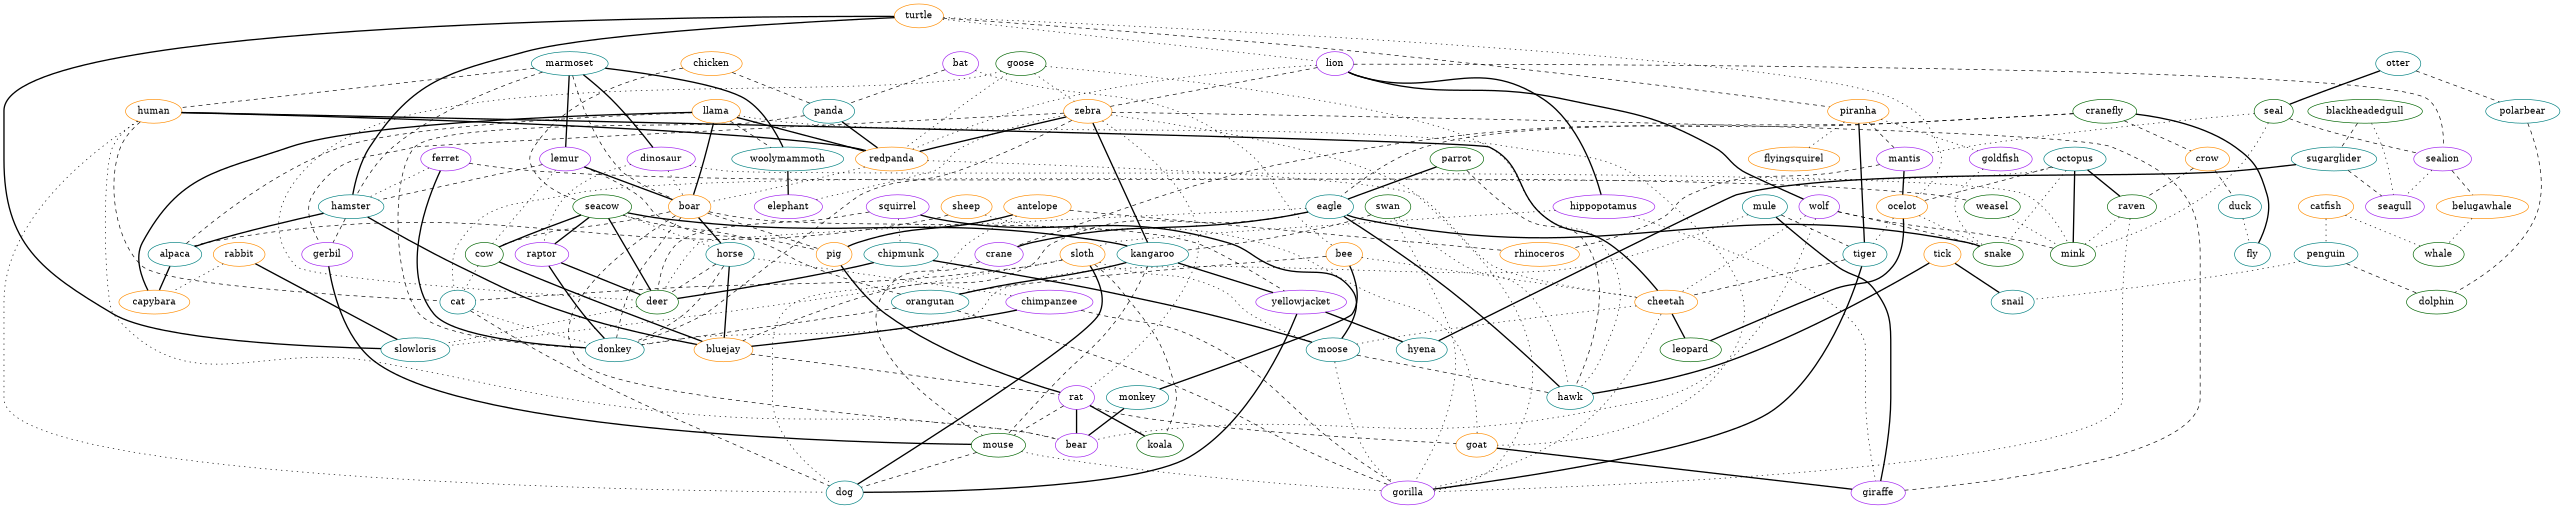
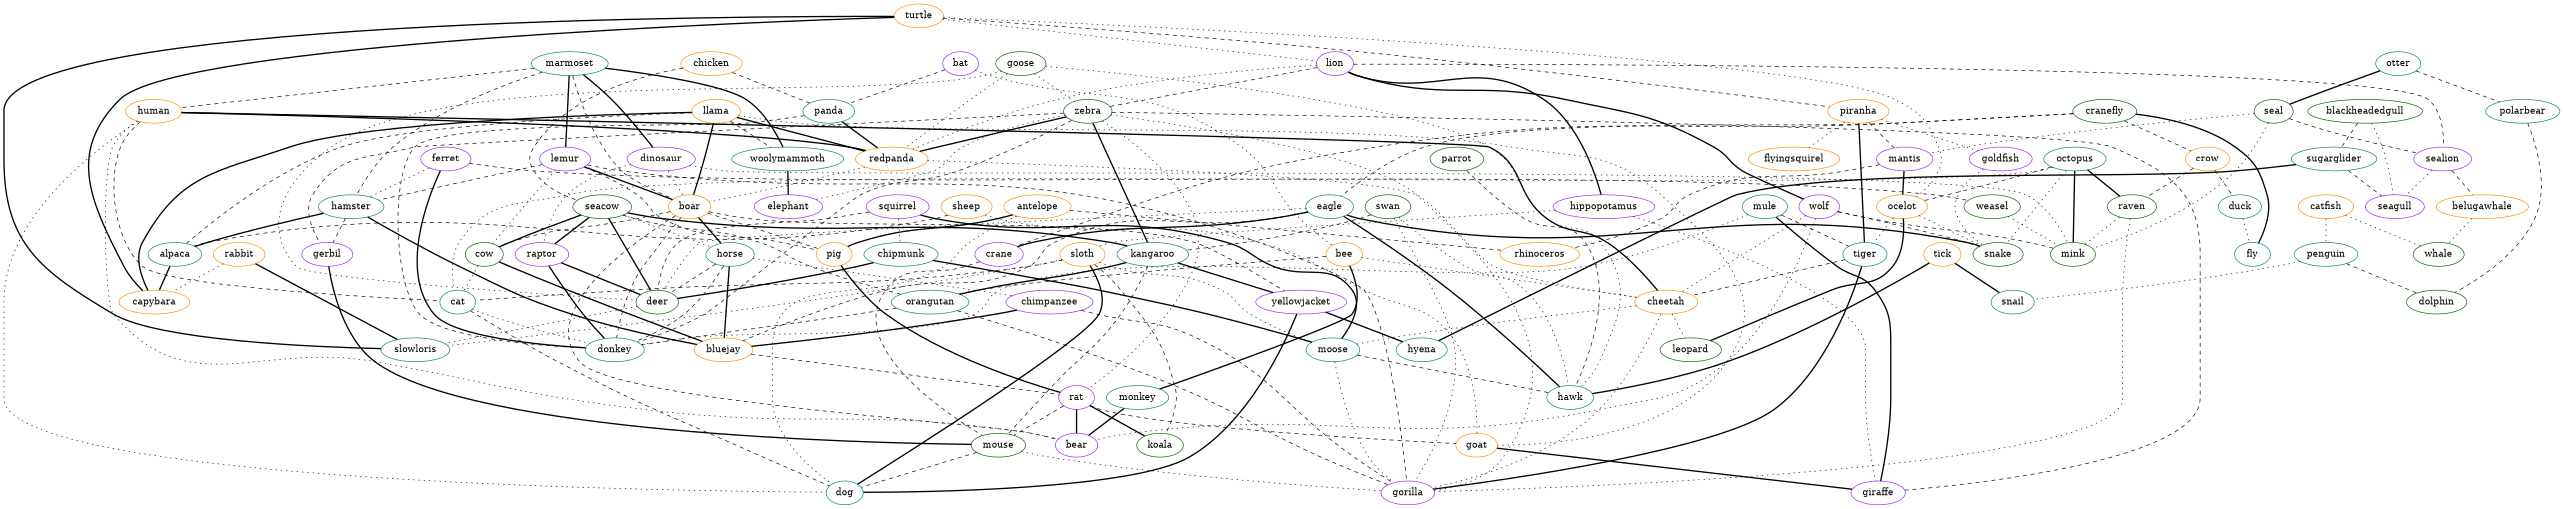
(590, 40) -> (397, 46)
(1088, 111) -> (1088, 111)
(1390, 184) -> none
none -> (1082, 195)
(1678, 326) -> (1678, 326)
